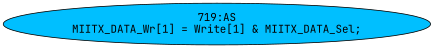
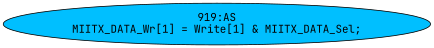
(217, 24) -> (217, 24)
